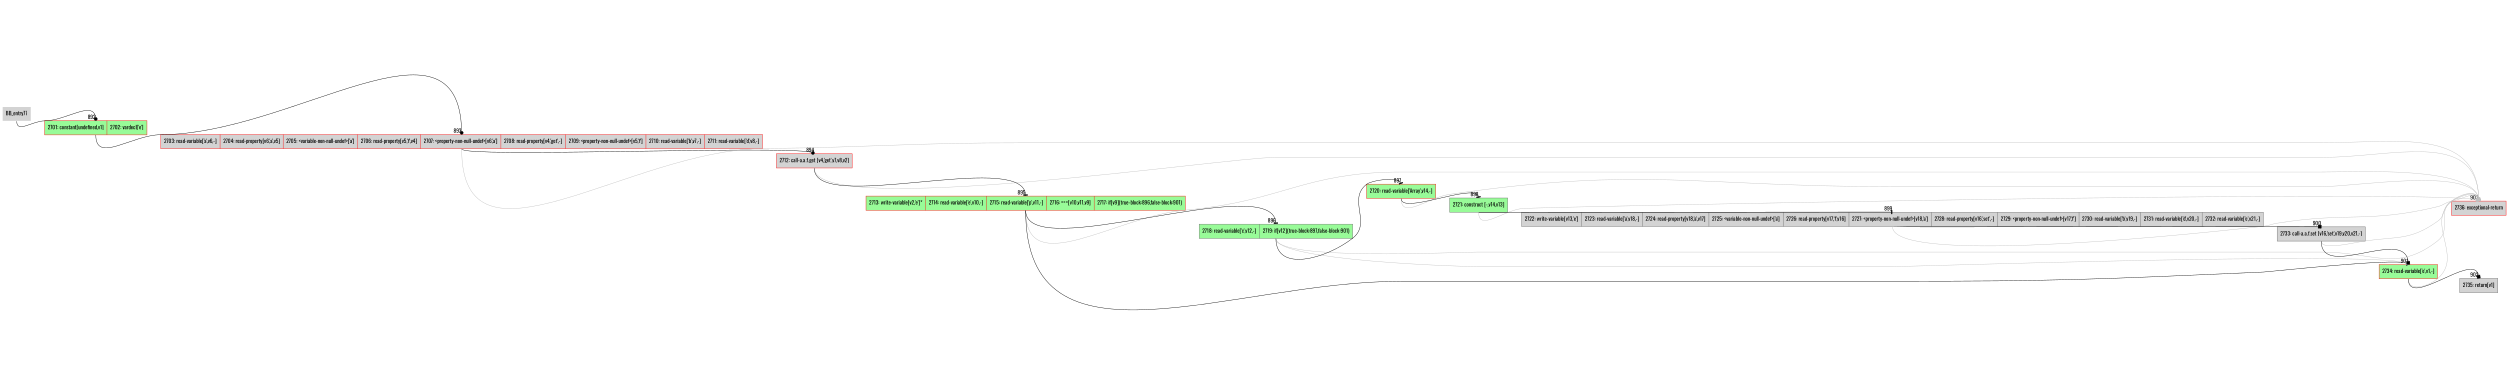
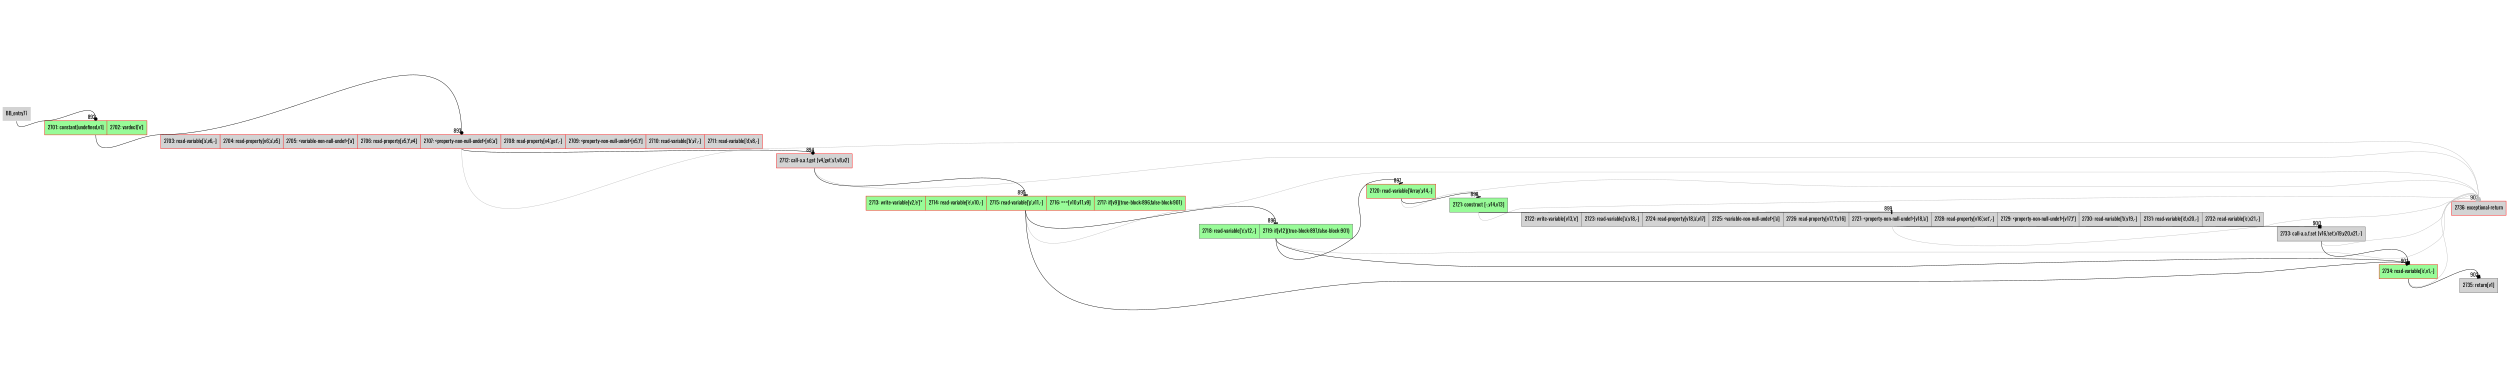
(1839, 267) -> (1839, 267)
